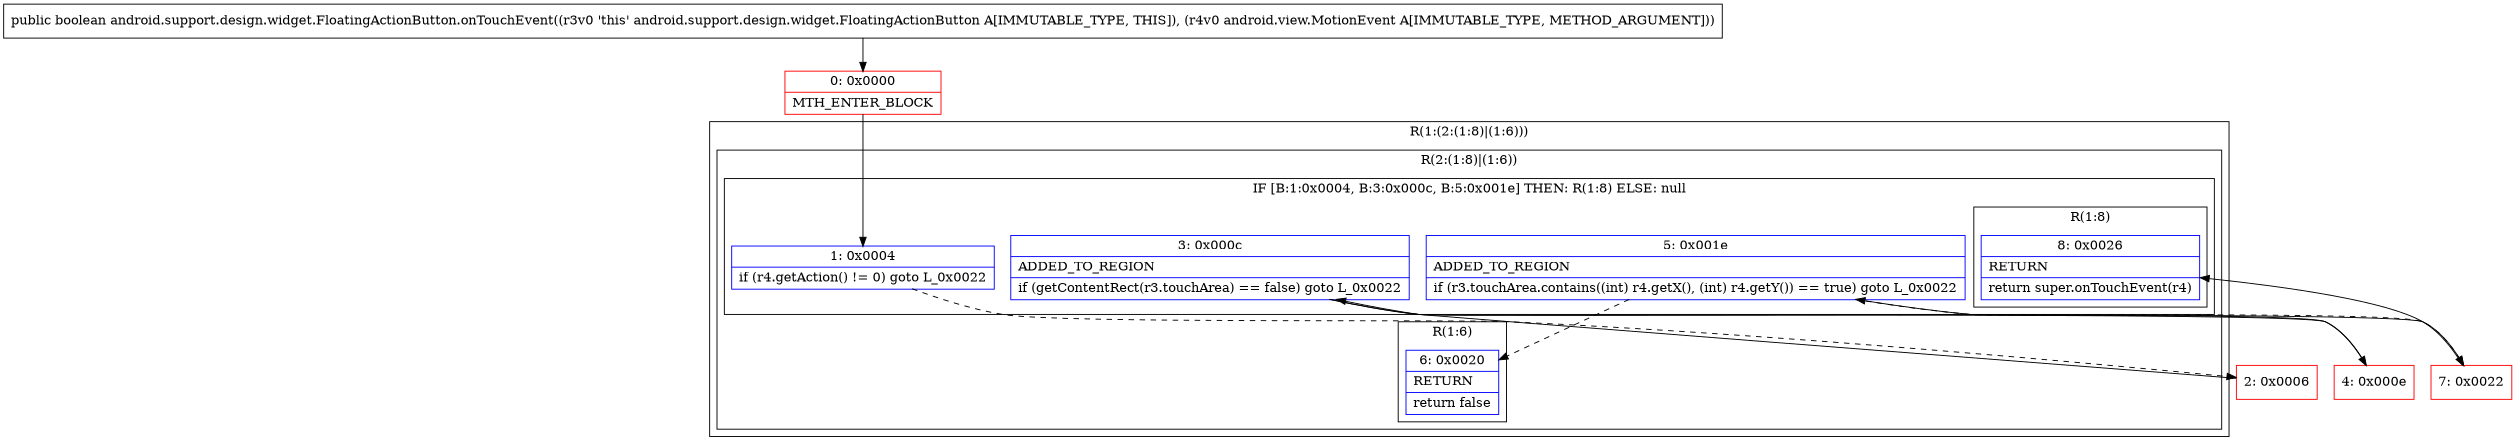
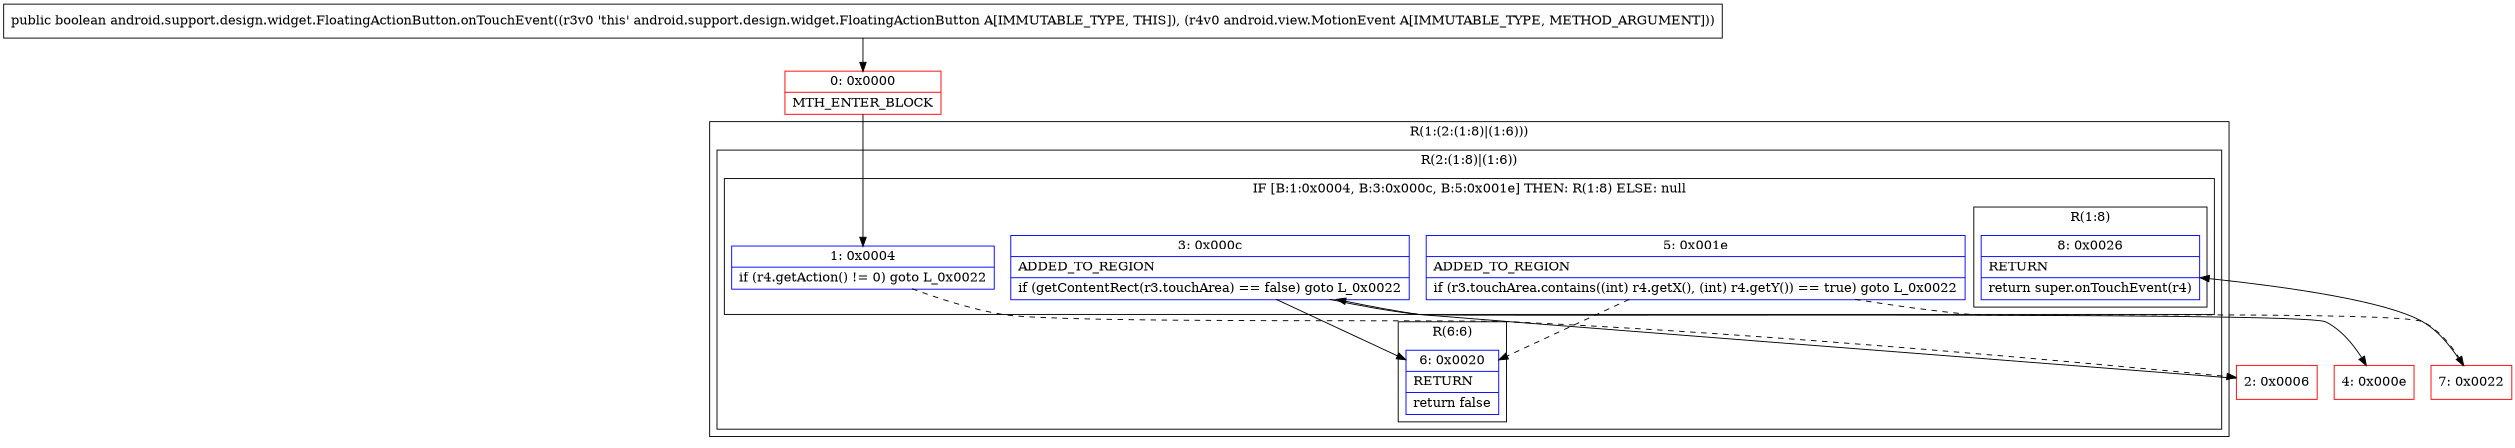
(1901, 315) -> (1337, 328)
(2125, 315) -> none
(1452, 332) -> (1452, 332)
